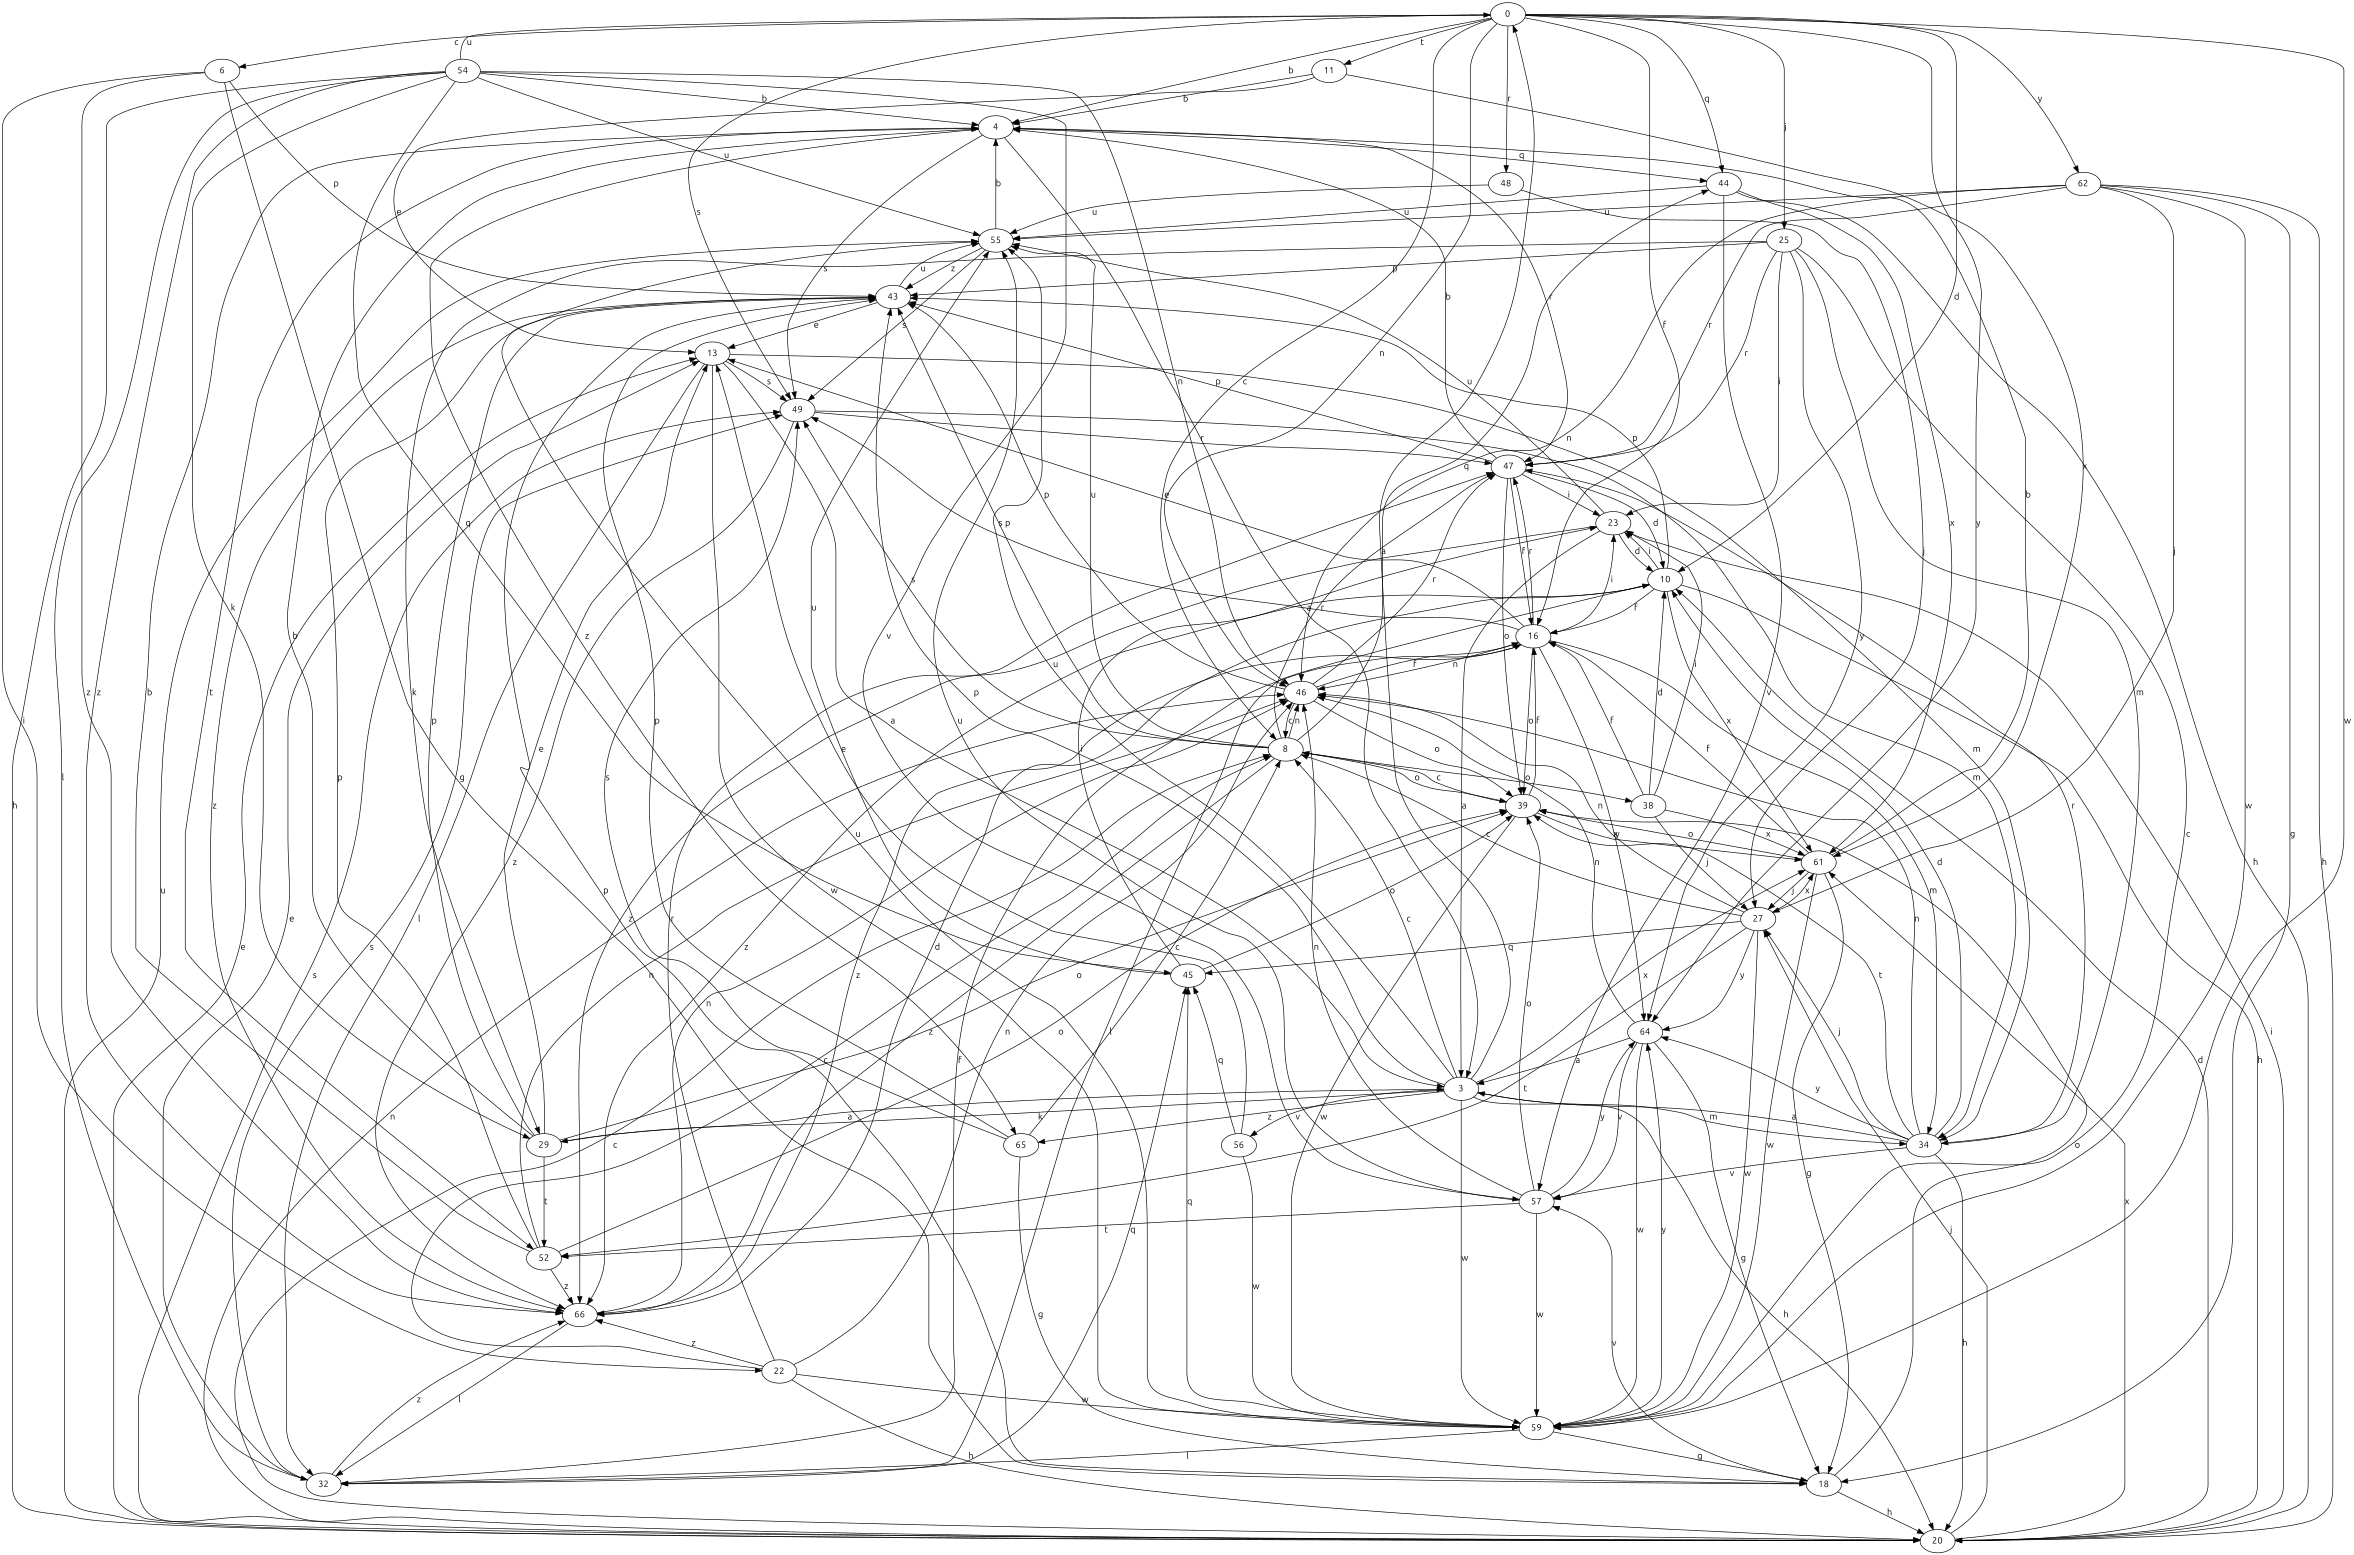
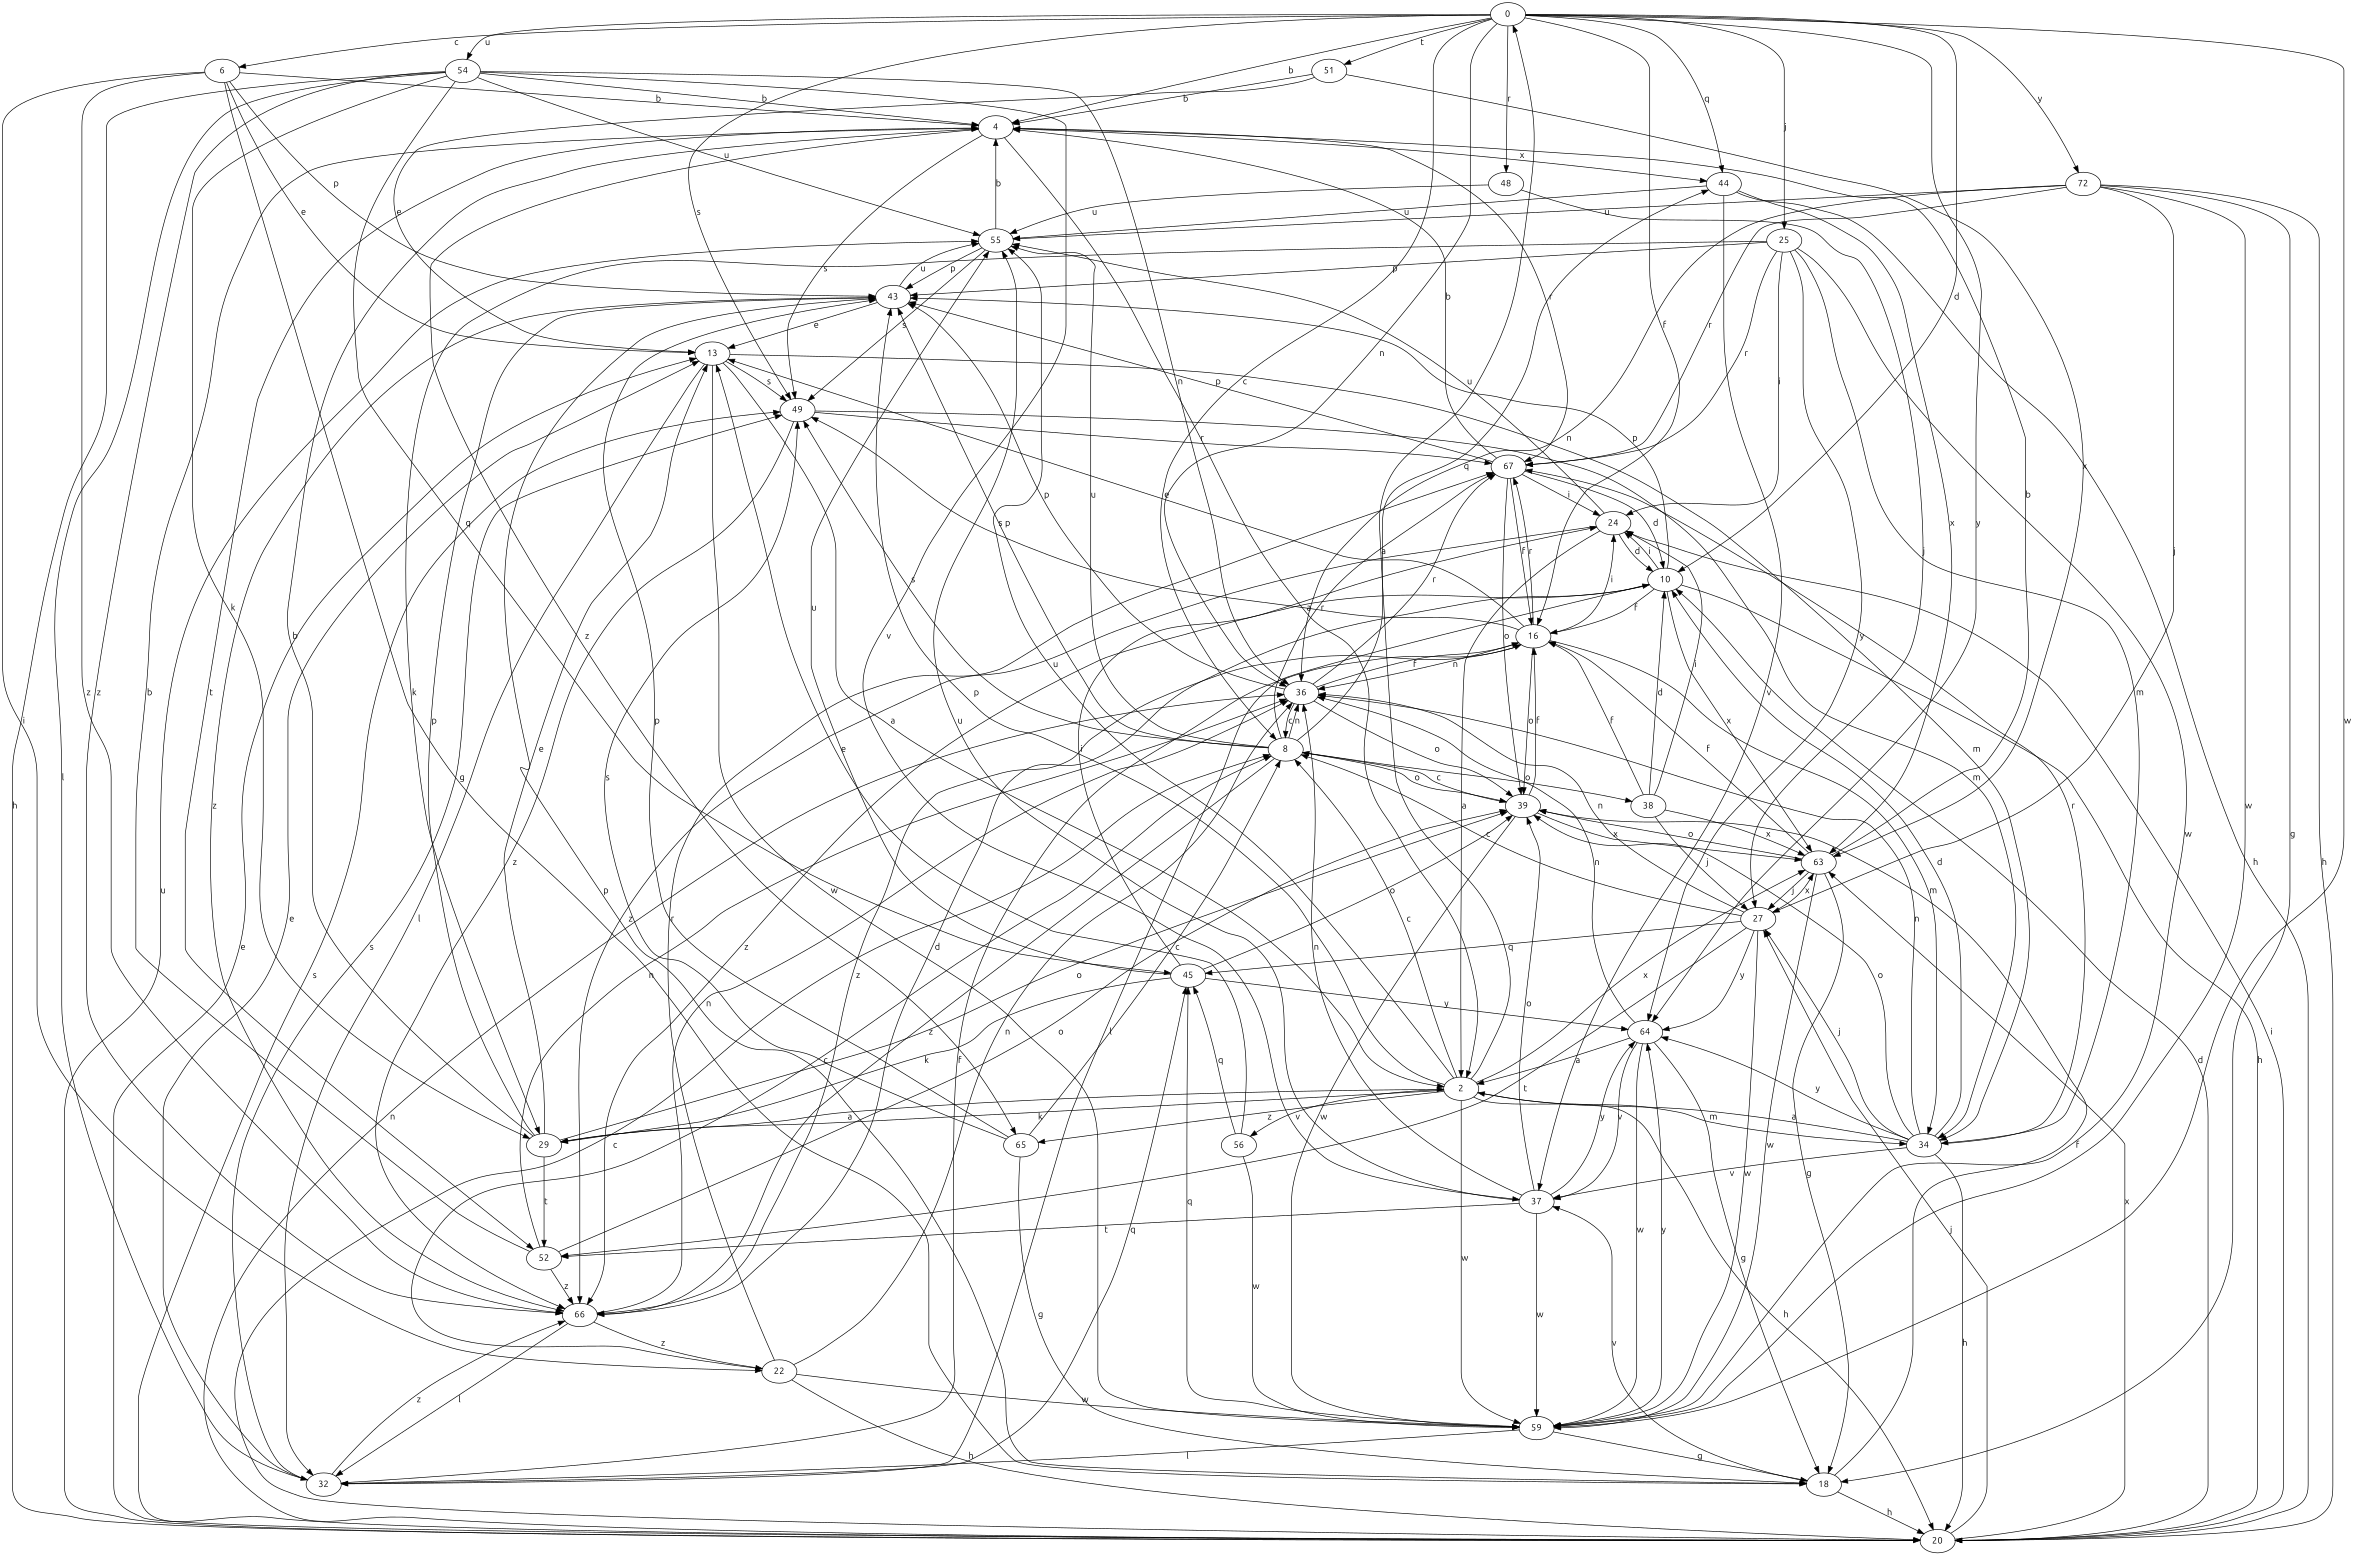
(963, 20) -> (976, 17)
(1329, 71) -> (1329, 71)
none -> (606, 99)
(1522, 156) -> (1522, 156)
(2083, 184) -> (2083, 184)
(953, 269) -> (953, 269)
none -> (401, 312)
(1509, 467) -> (1509, 467)
(1613, 523) -> (1613, 523)
(333, 596) -> none
(1301, 693) -> (1301, 693)
(1609, 815) -> (1413, 1004)
(837, 818) -> none
(2188, 834) -> (2188, 834)
(1819, 863) -> (1819, 863)
(1881, 976) -> (1881, 976)
none -> (874, 1071)
(1461, 1089) -> (1461, 1089)
(2078, 1145) -> (2078, 1145)
(1537, 1202) -> (1537, 1202)
(683, 1344) -> (673, 1351)
